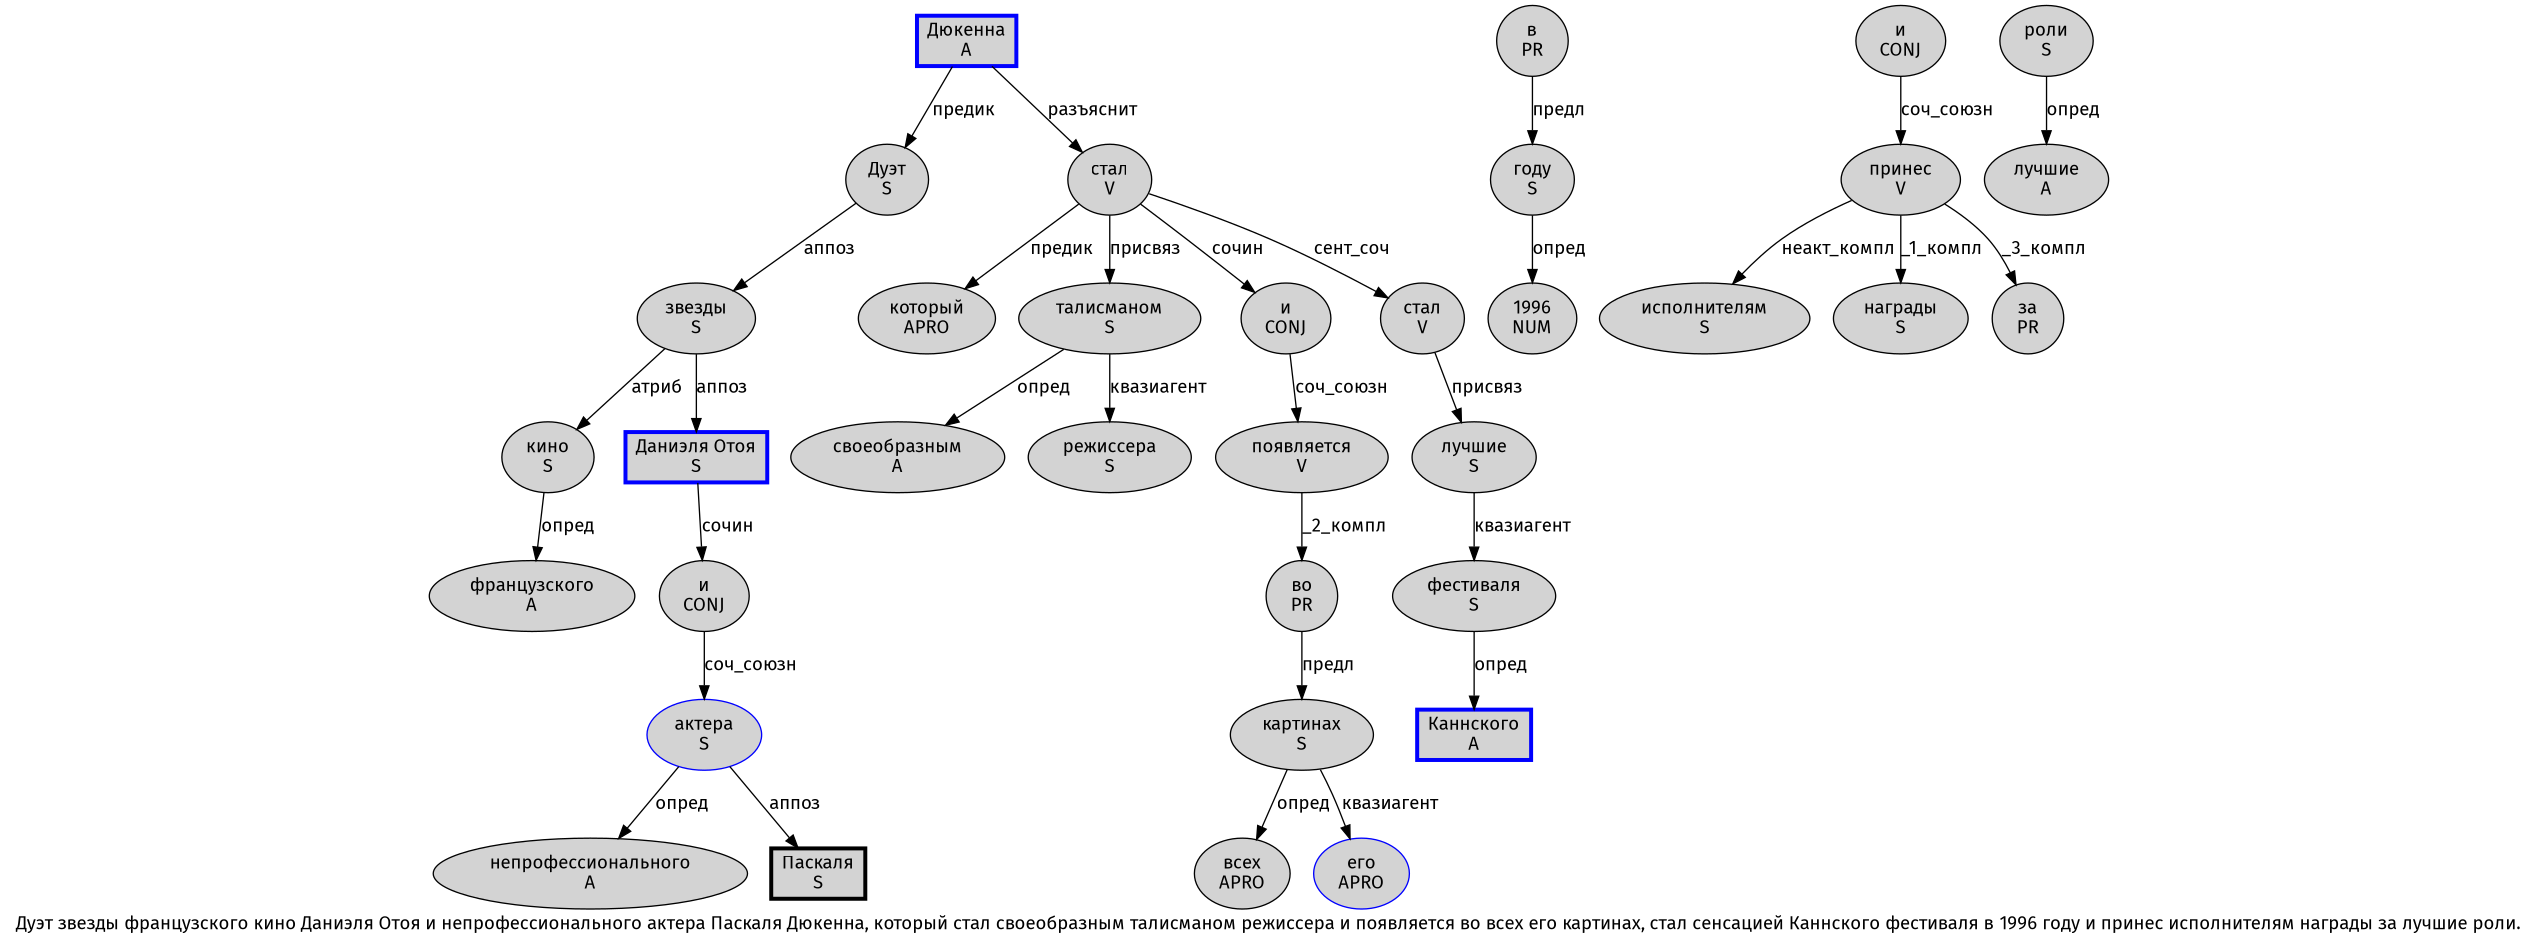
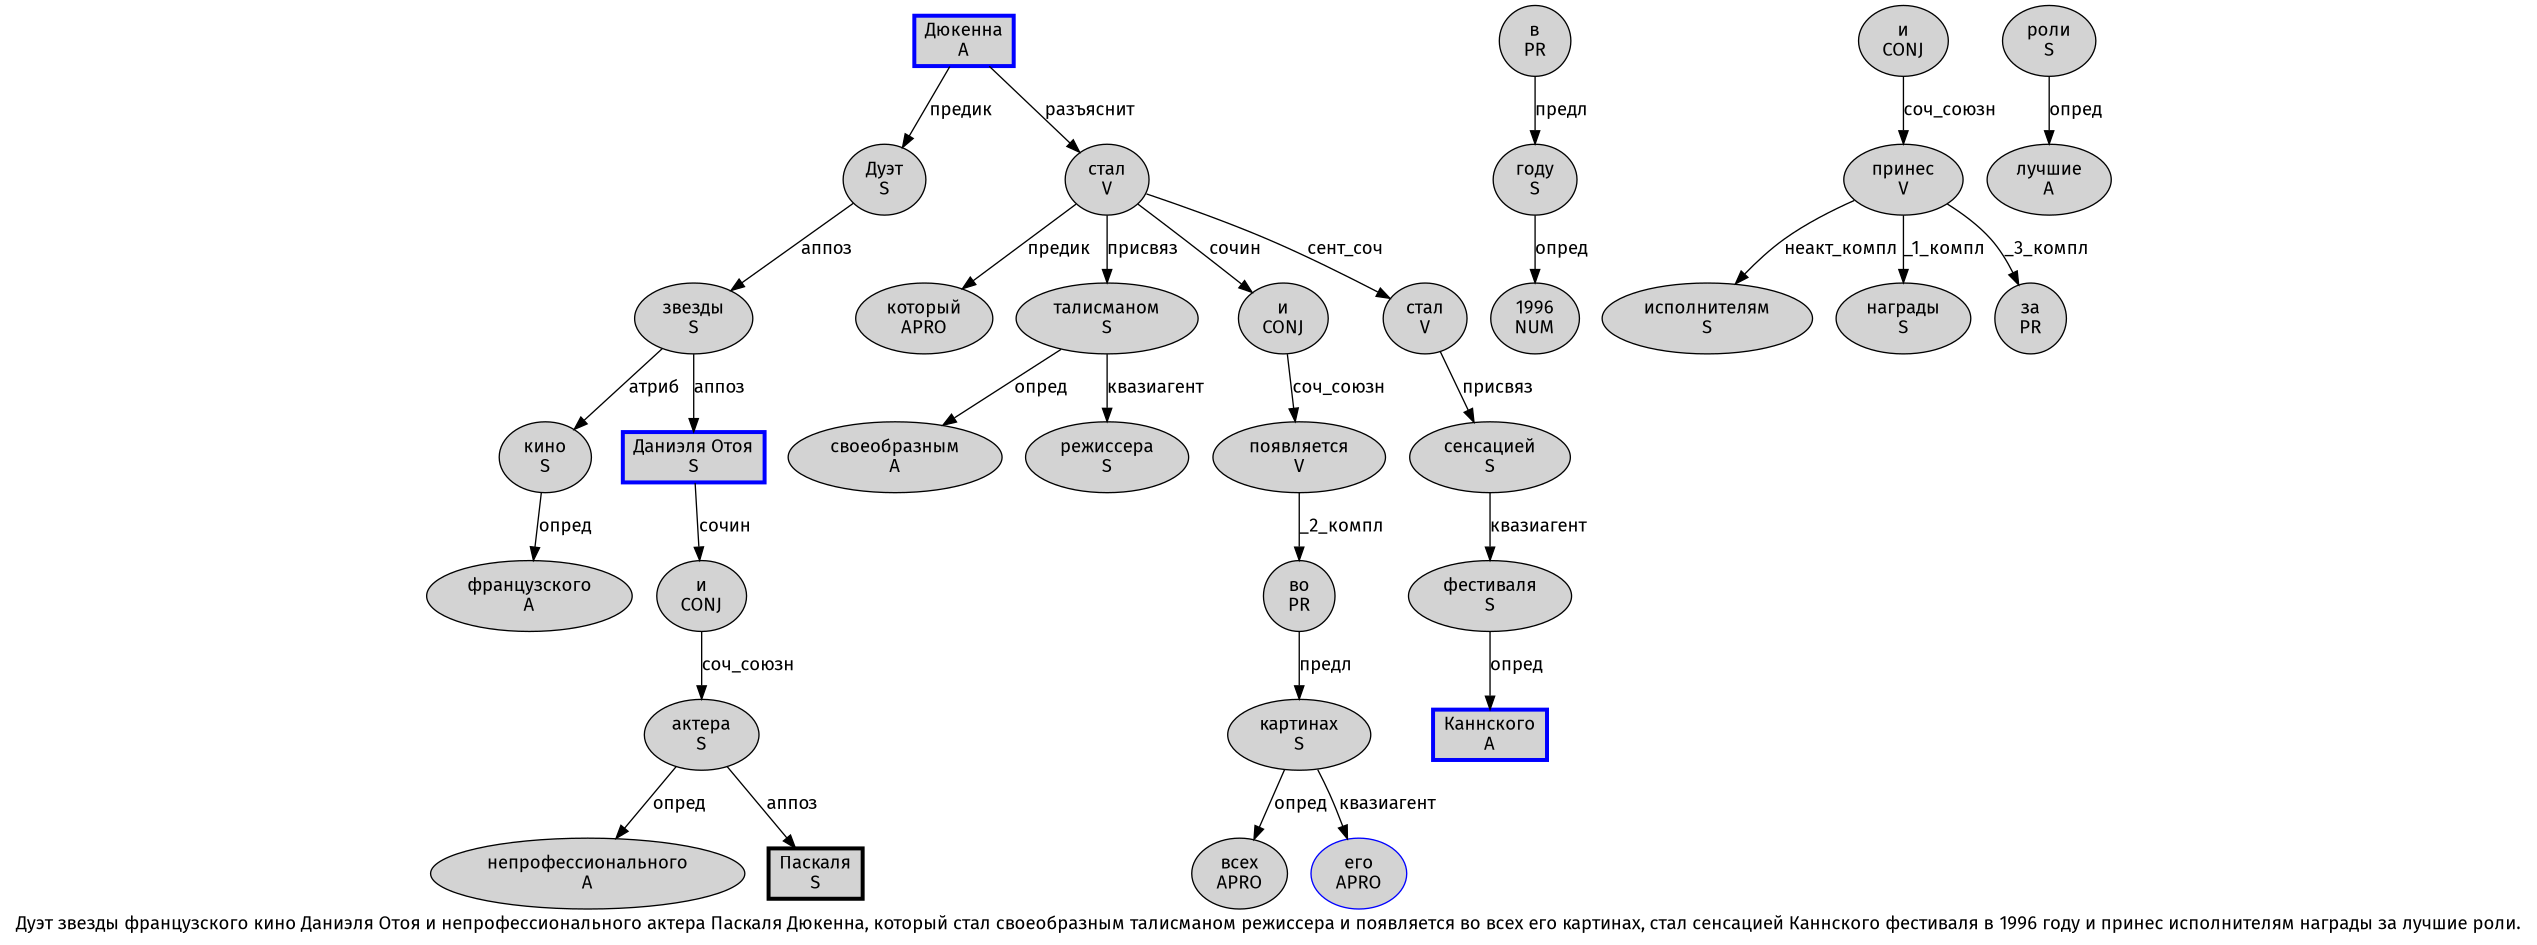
(1474, 457) -> (1490, 457)
(704, 735) -> (702, 735)
